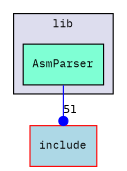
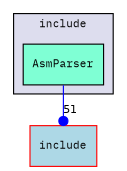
(63, 24) -> (63, 24)
